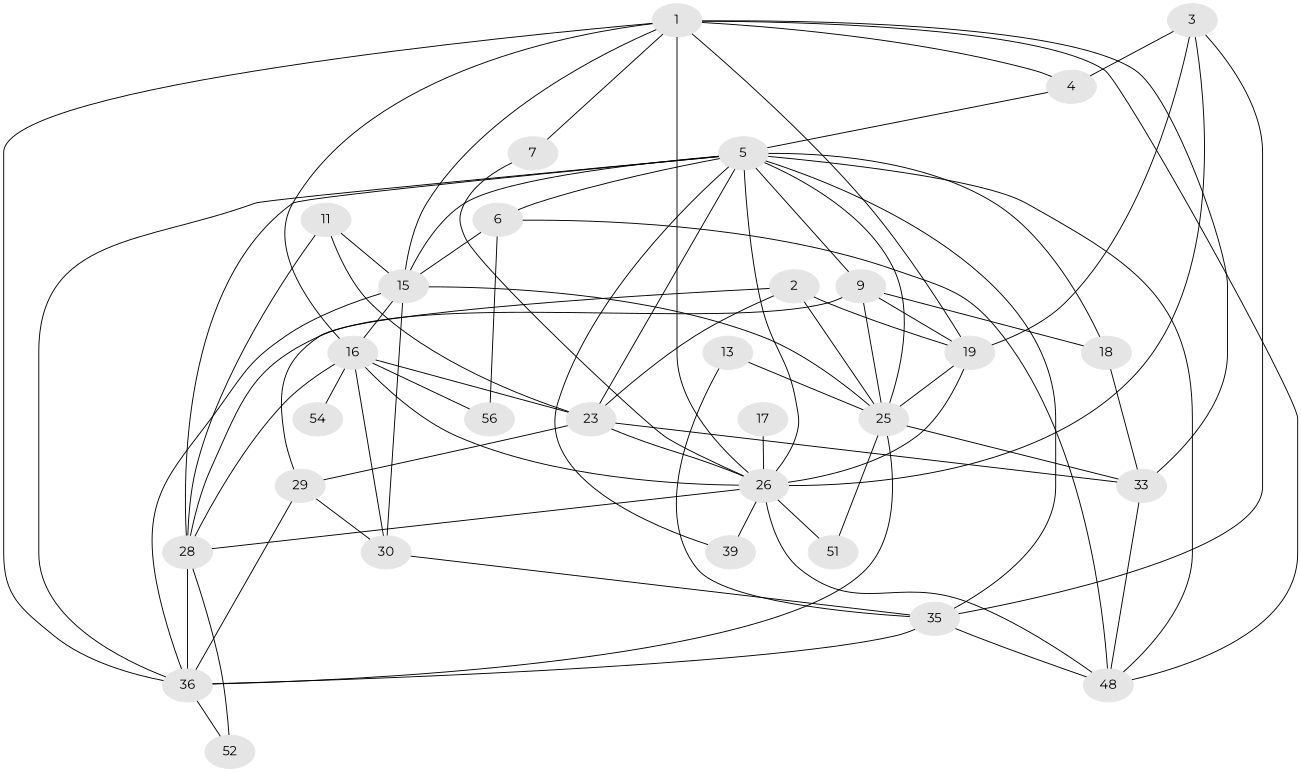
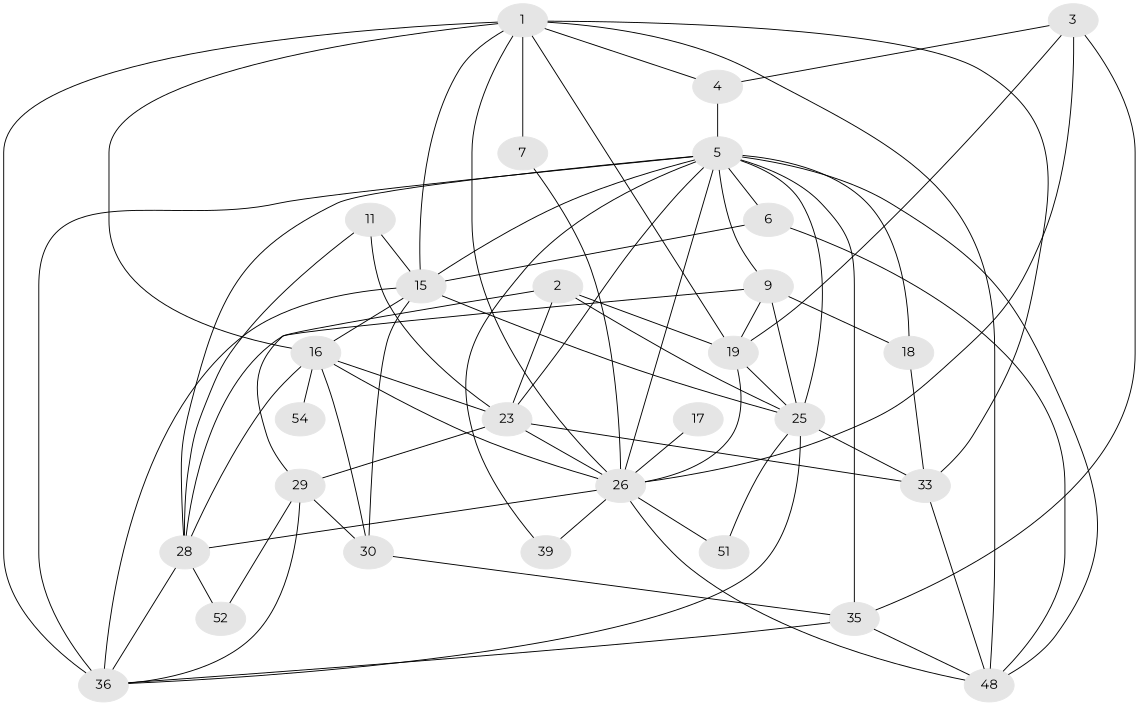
(728, 353) -> none
(490, 419) -> none
(209, 719) -> (261, 552)
